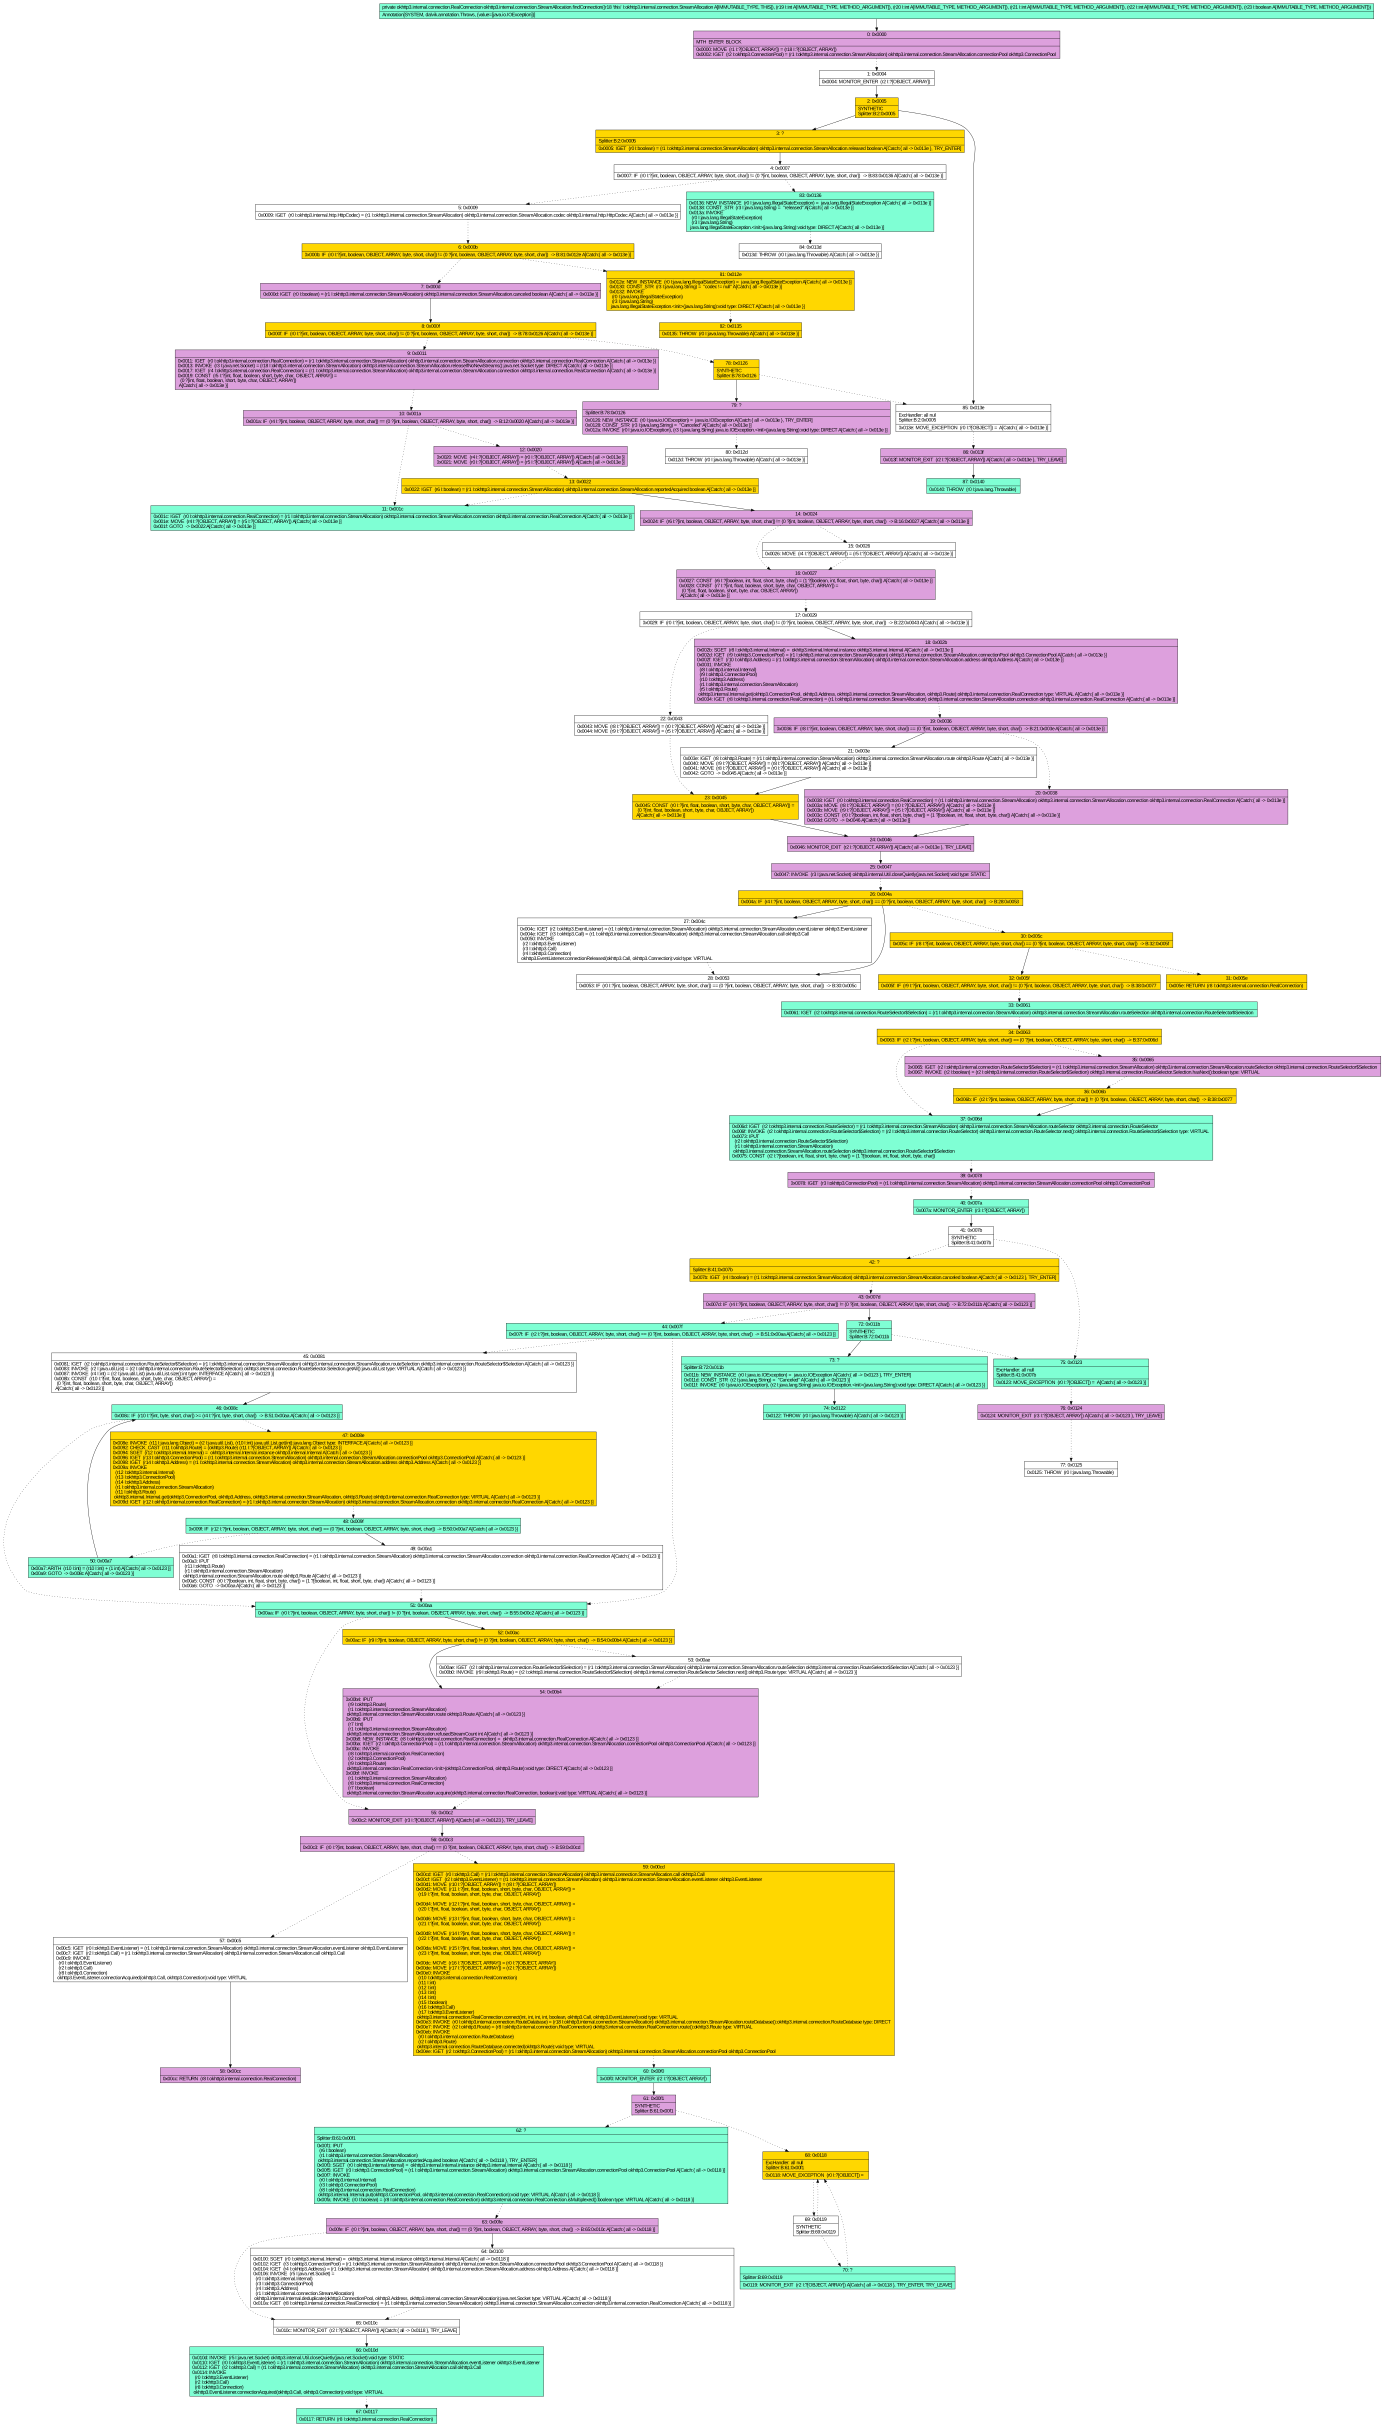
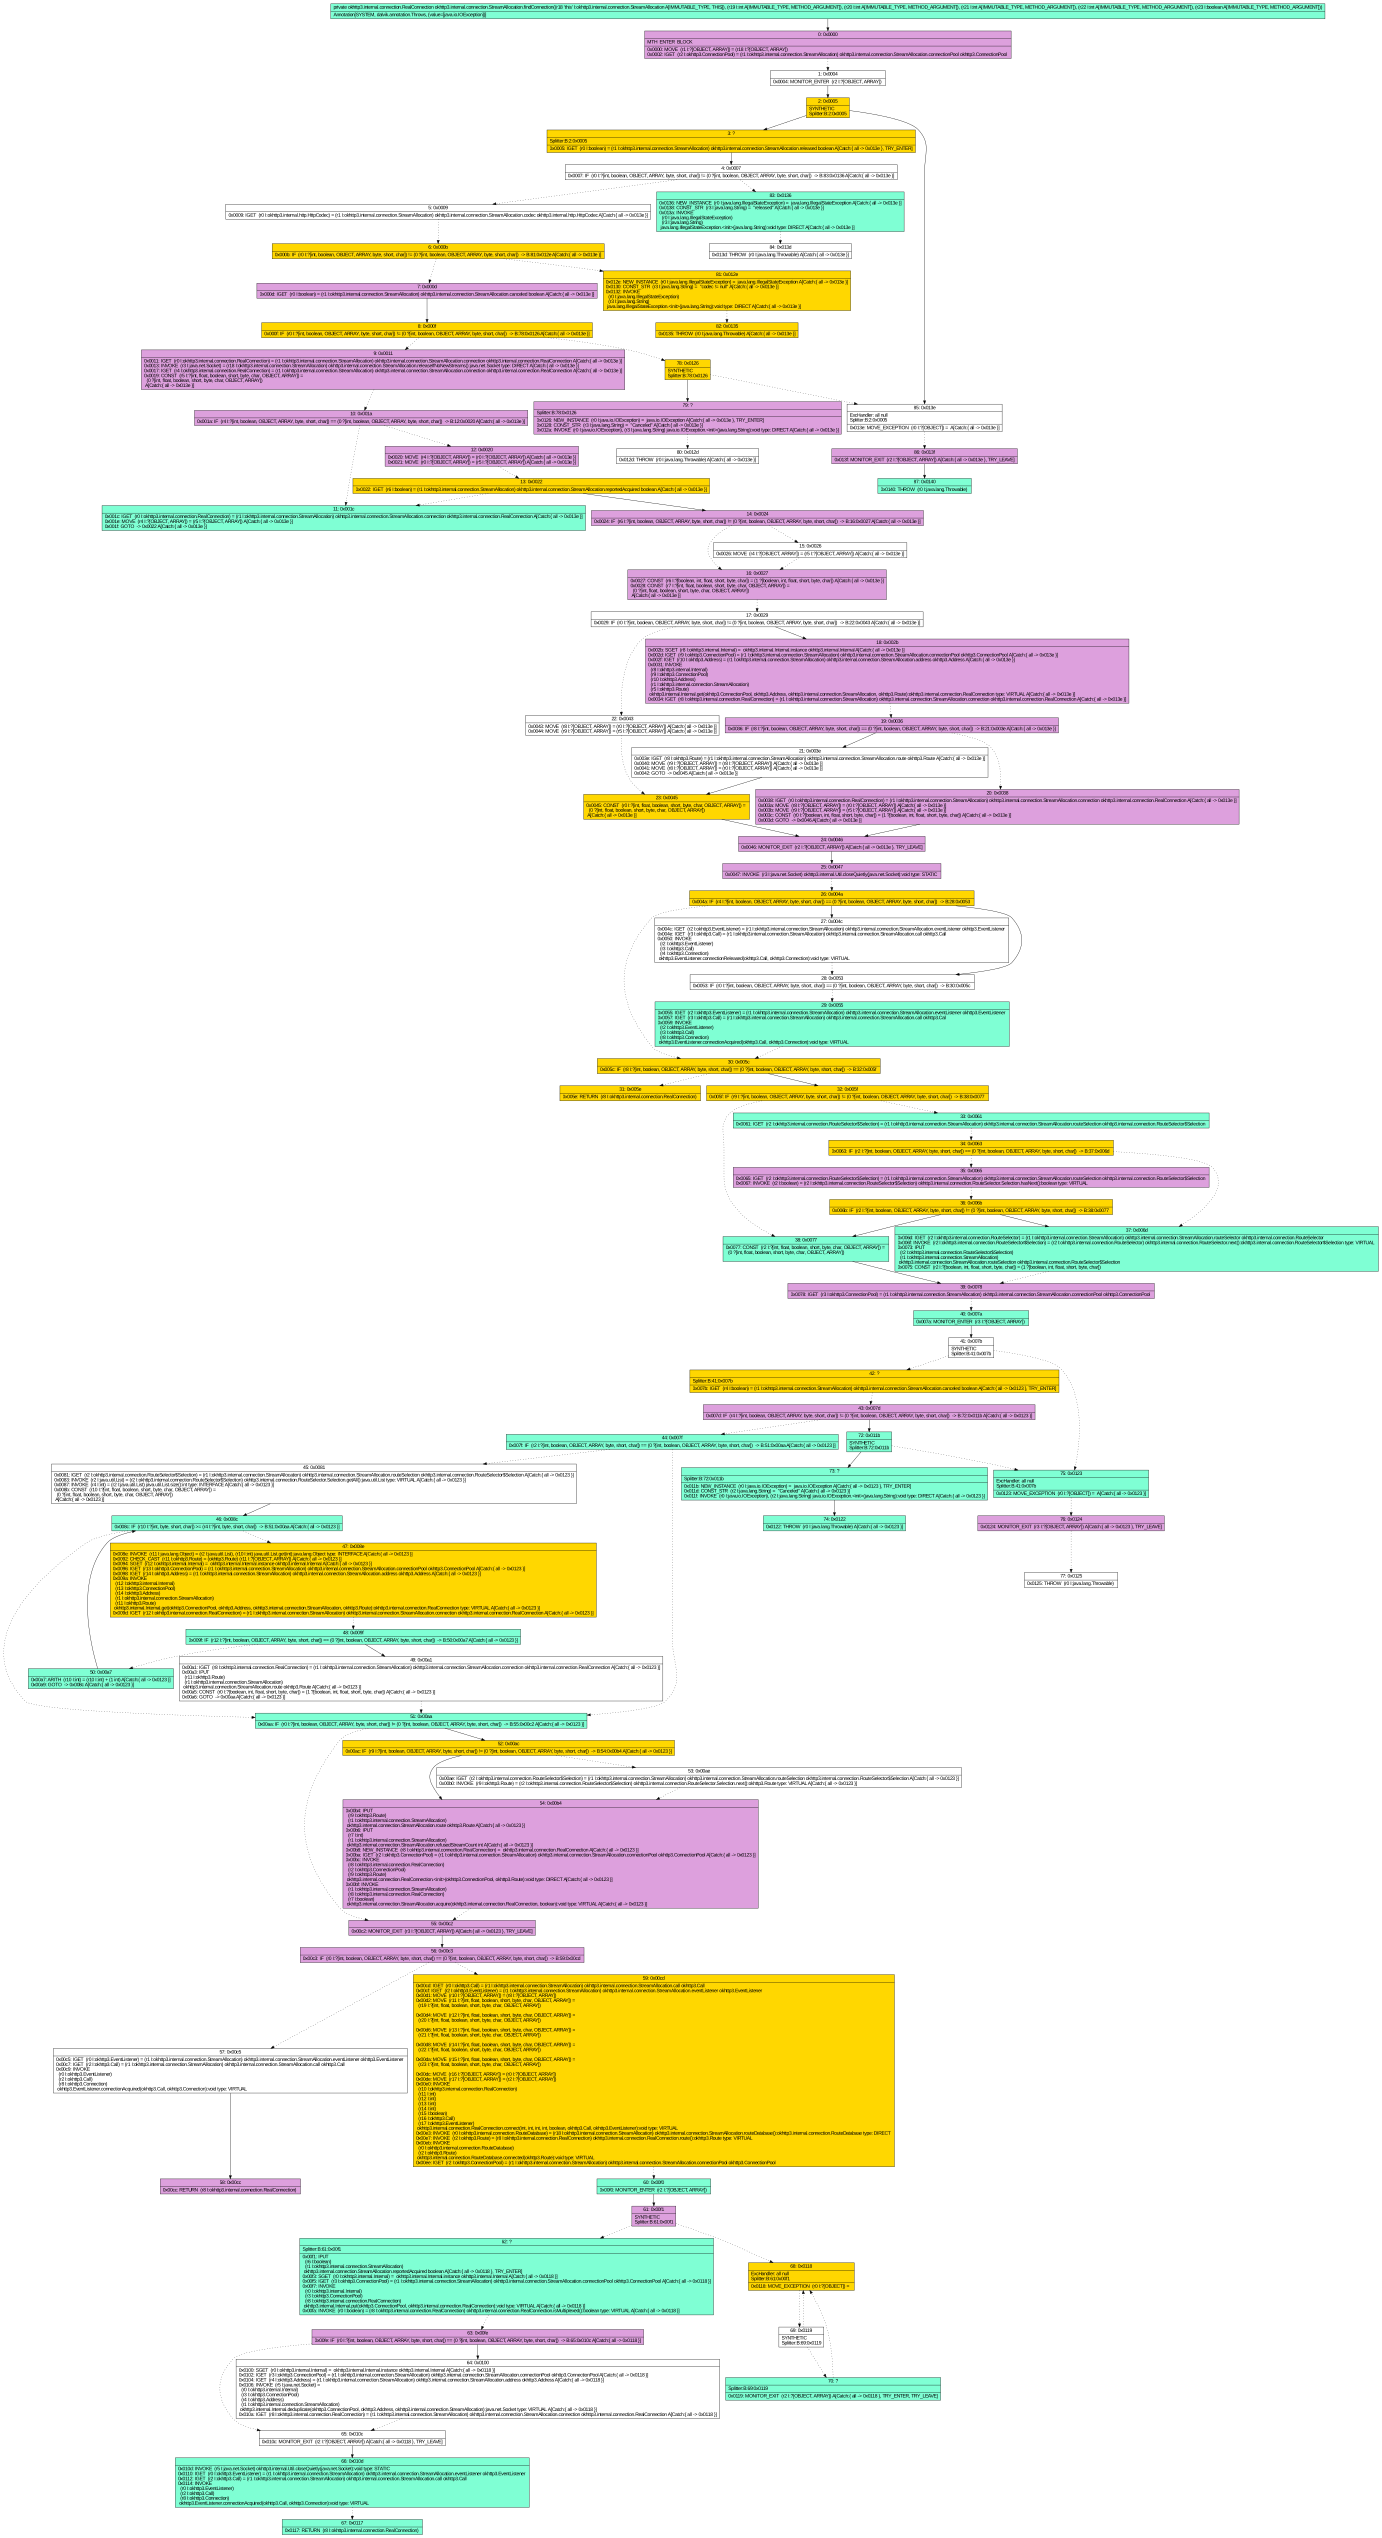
none -> (832, 1024)
none -> (806, 1249)
